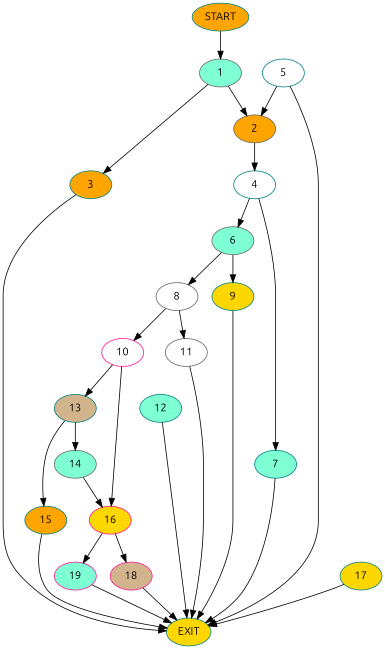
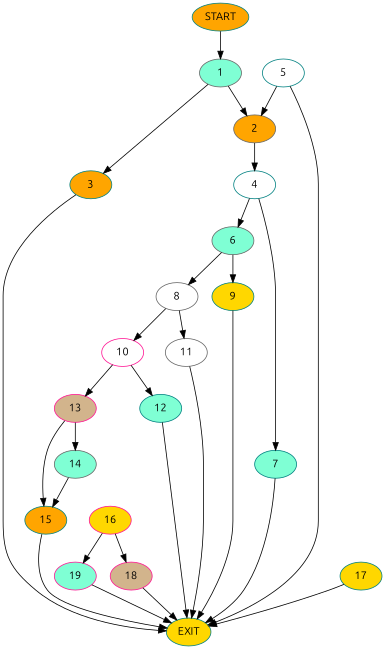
(75, 408) -> (75, 408)
(117, 432) -> (139, 377)
(91, 489) -> (62, 489)
